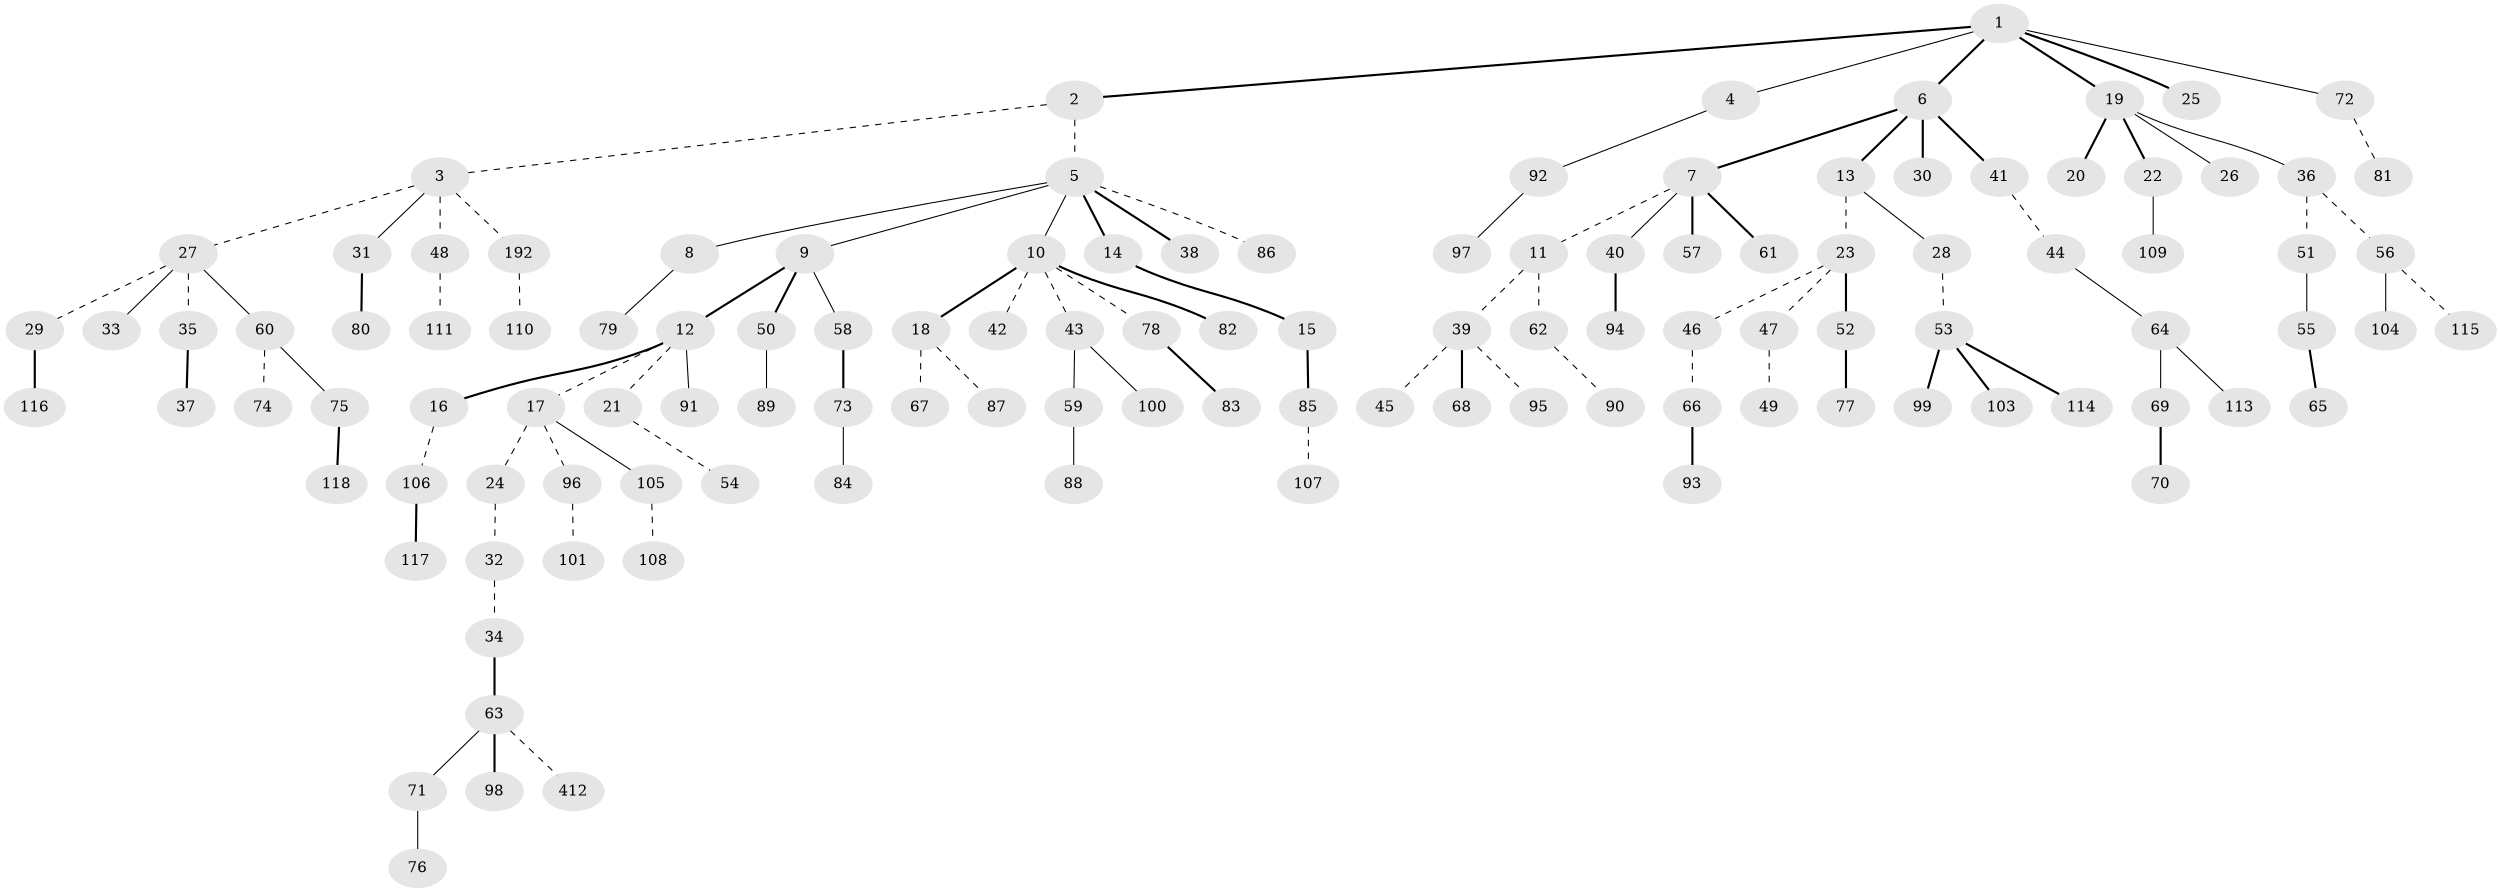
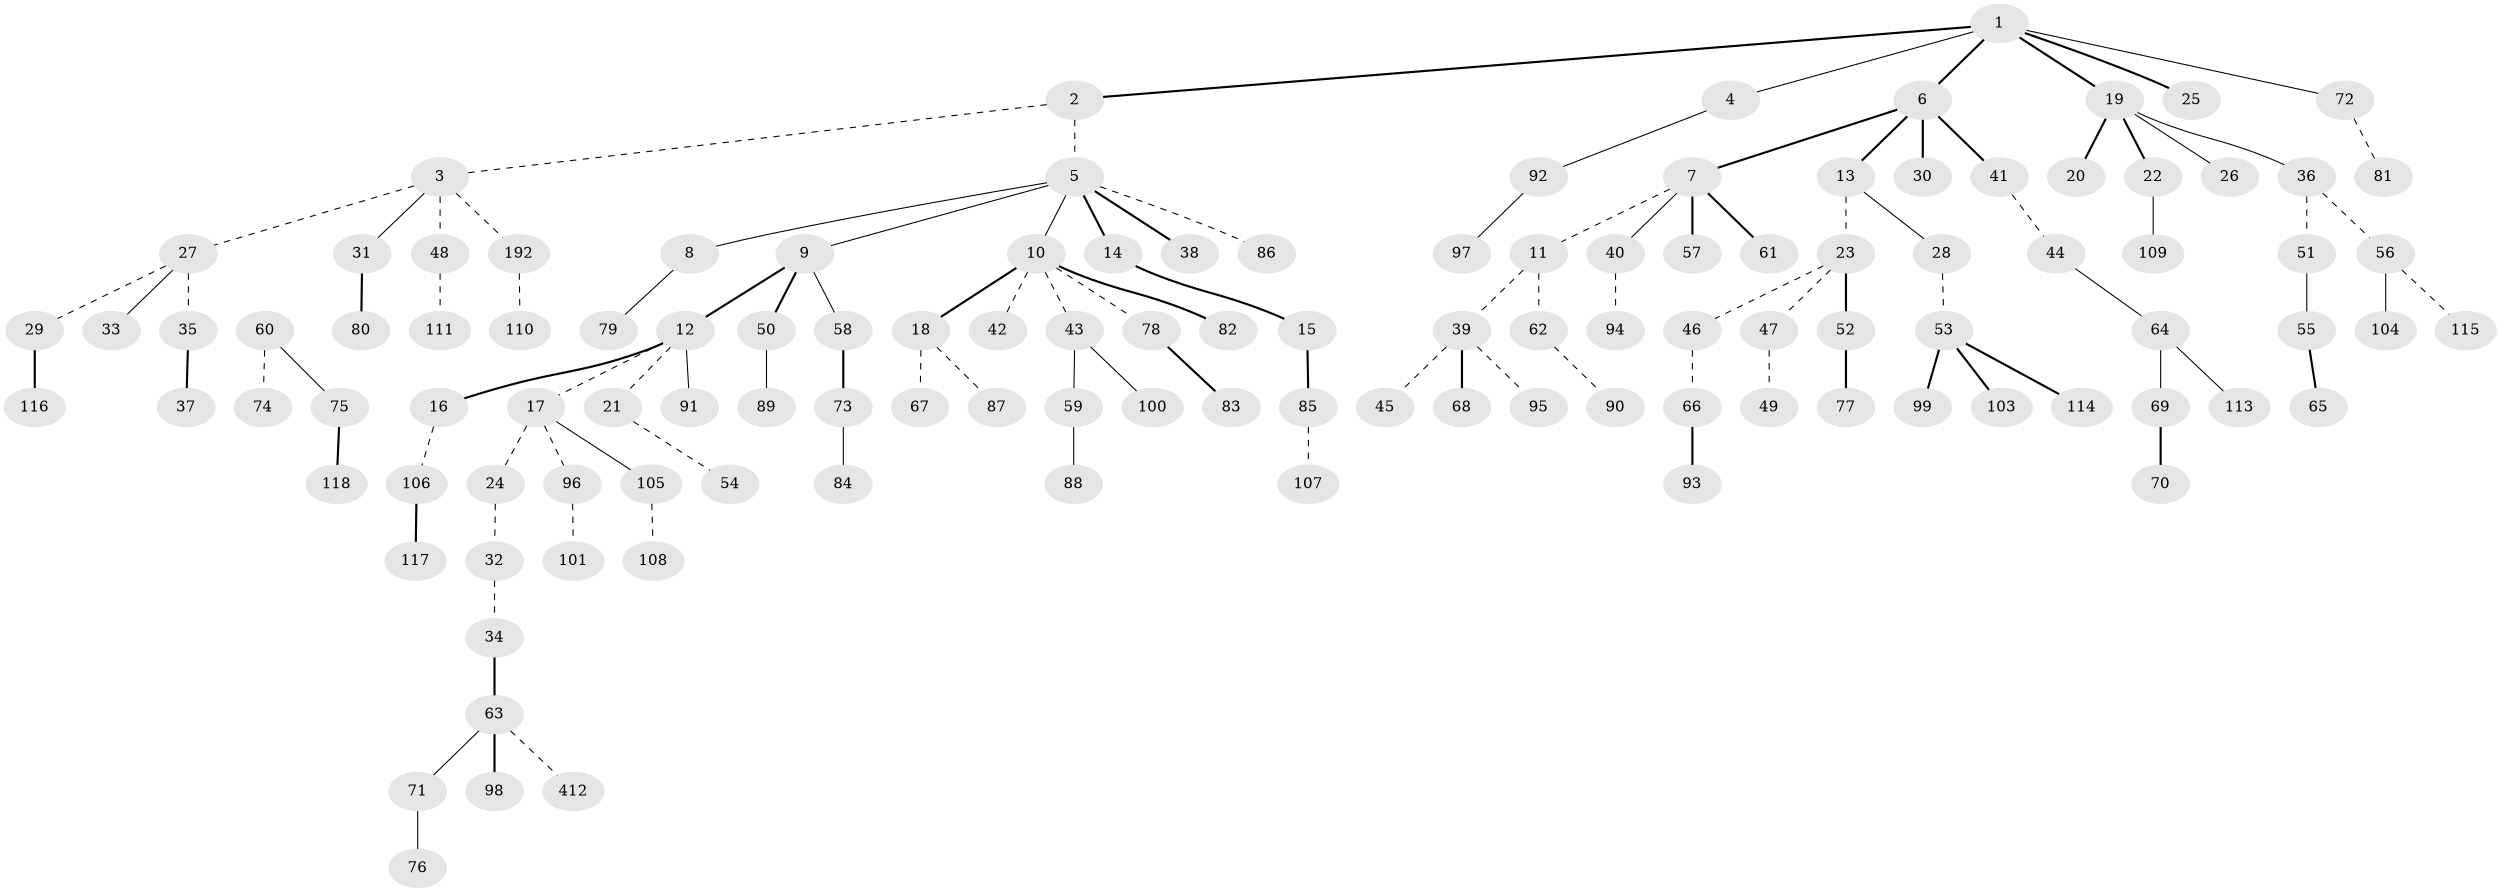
(227, 292) -> none
(1616, 292) -> (1616, 292)
